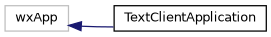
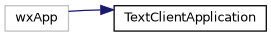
(97, 27) -> (85, 10)
